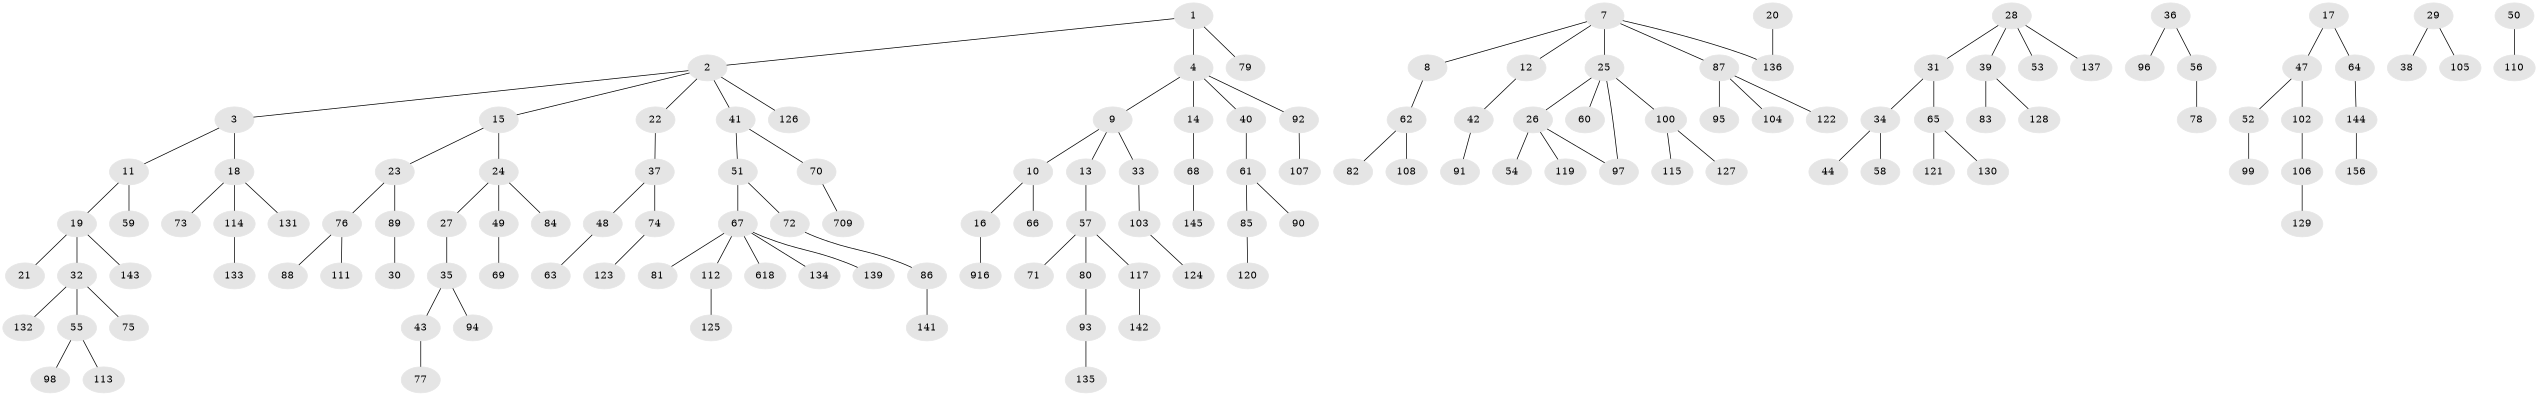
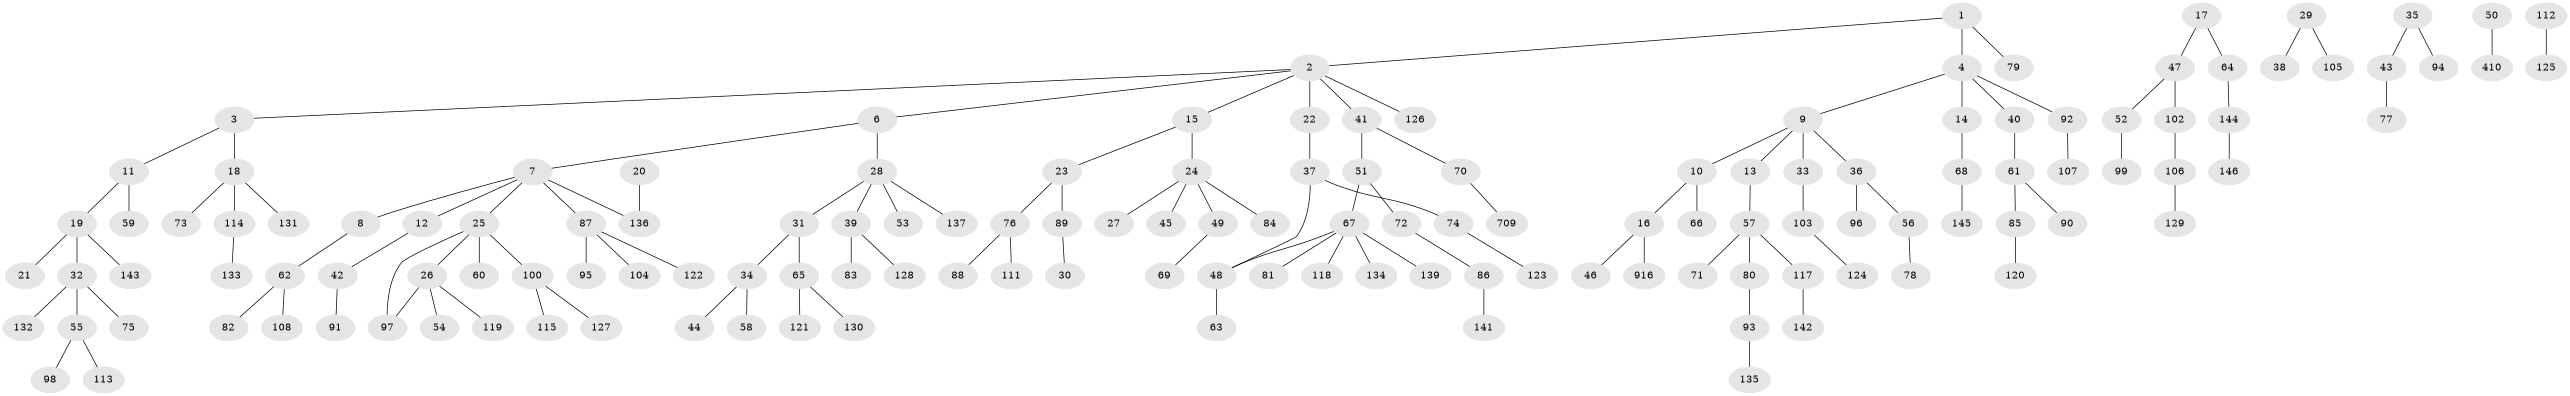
(2514, 68) -> (2492, 68)
none -> (877, 120)
none -> (1830, 146)
(2356, 172) -> (2229, 172)
none -> (1166, 224)
(447, 250) -> none
(725, 250) -> (1283, 249)
(765, 276) -> (1322, 276)
none -> (1591, 276)
